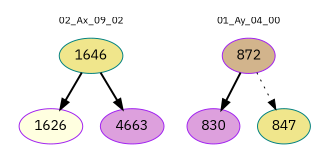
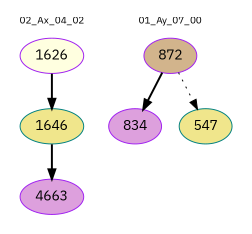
(92, 21) -> (52, 21)
(249, 21) -> (170, 21)
(74, 87) -> (52, 86)
(213, 126) -> (135, 126)
(284, 126) -> (206, 126)
